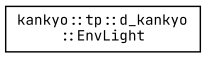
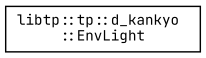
(103, 29) -> (103, 29)
